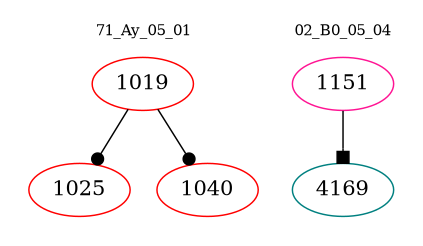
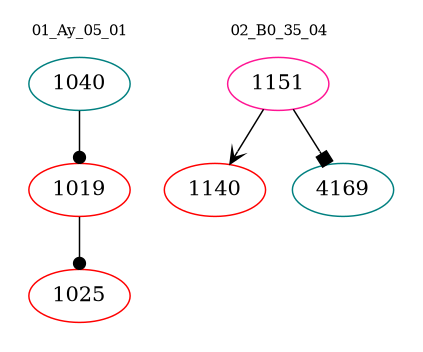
(144, 32) -> (80, 32)
(343, 32) -> (279, 32)
(172, 132) -> (80, 131)
(208, 190) -> (80, 84)
none -> (215, 190)
